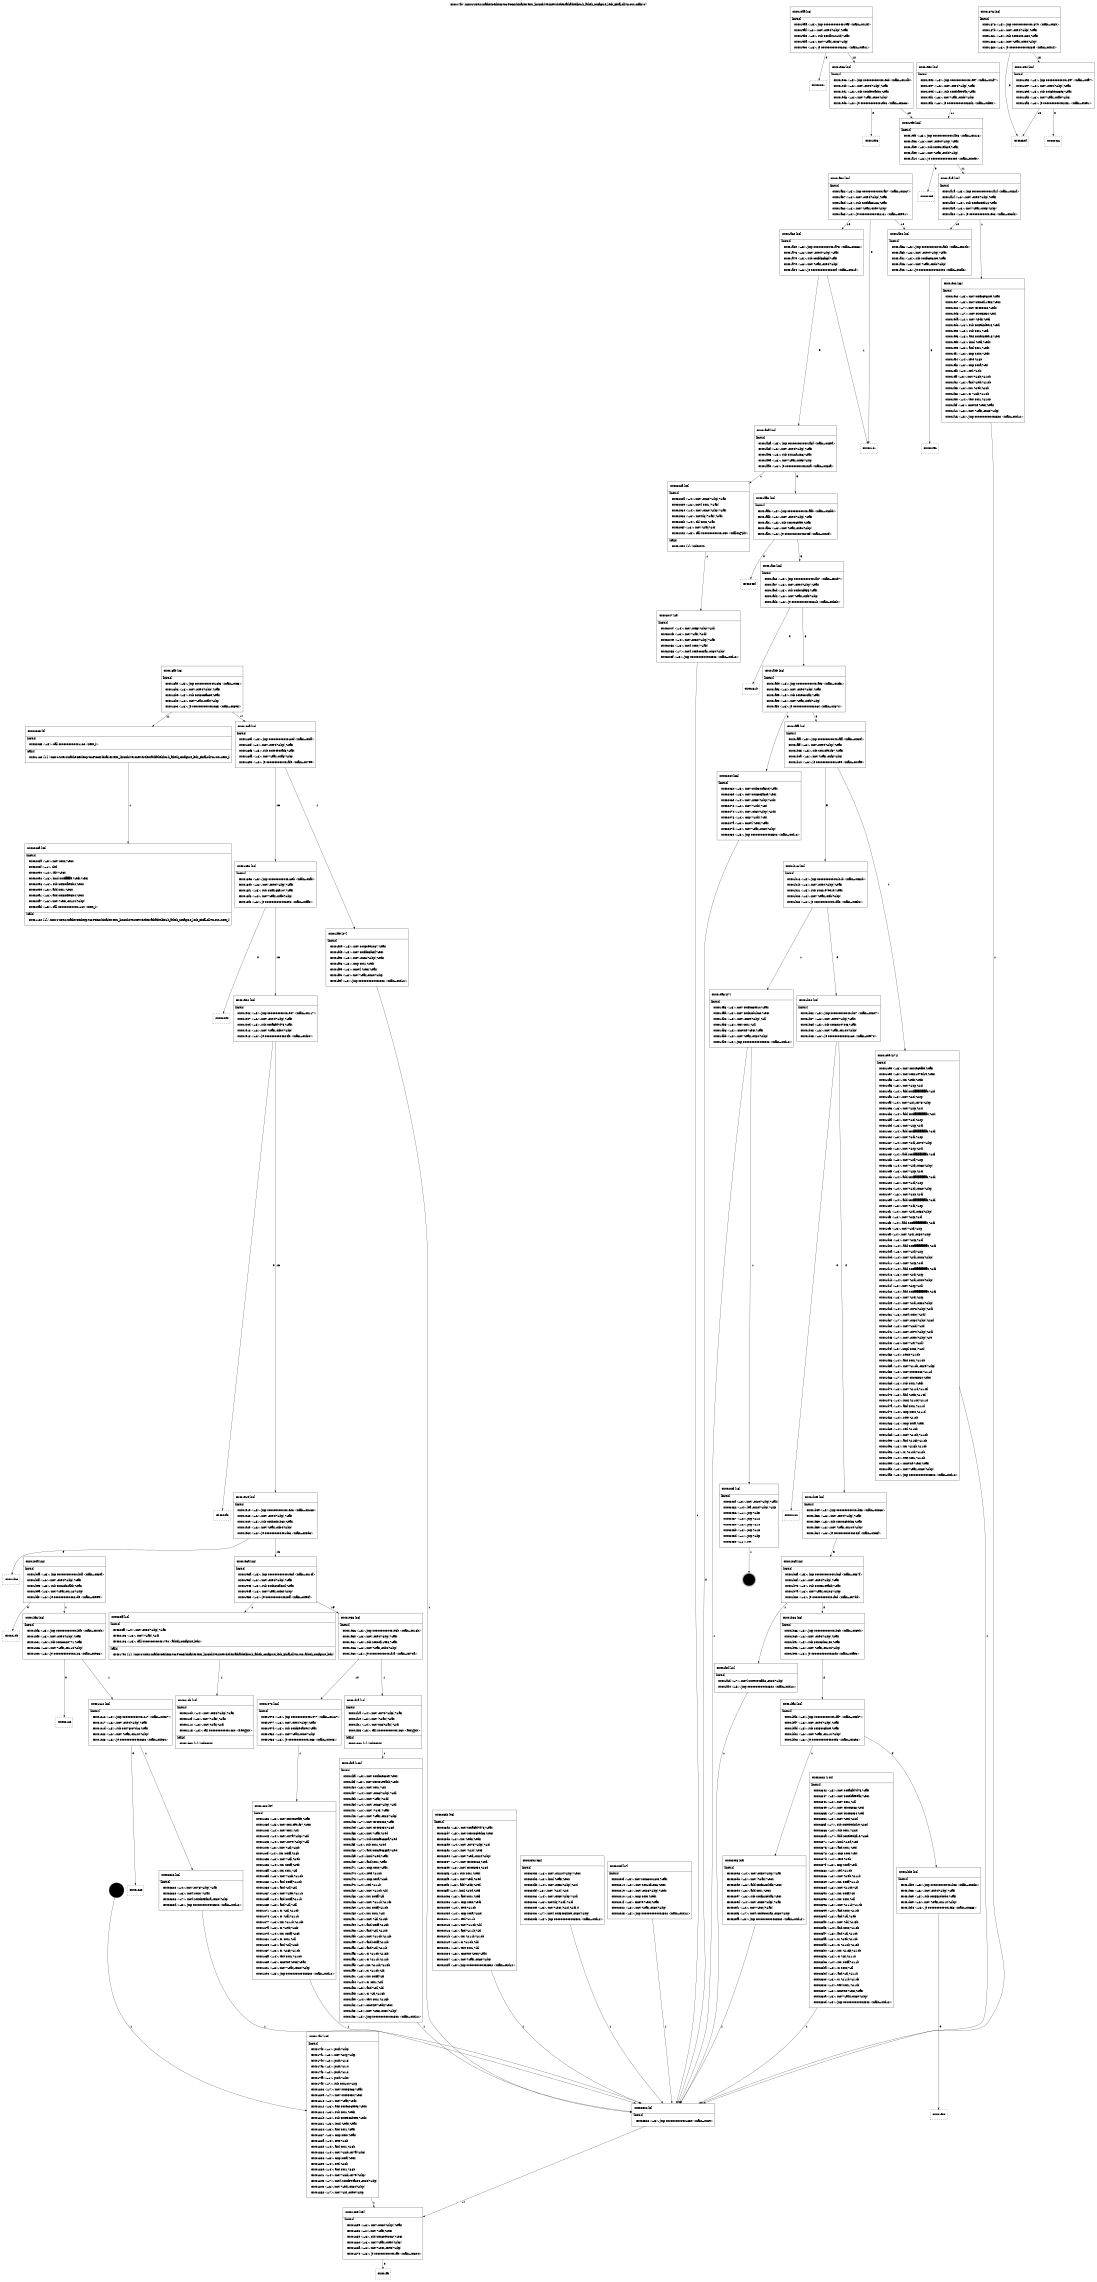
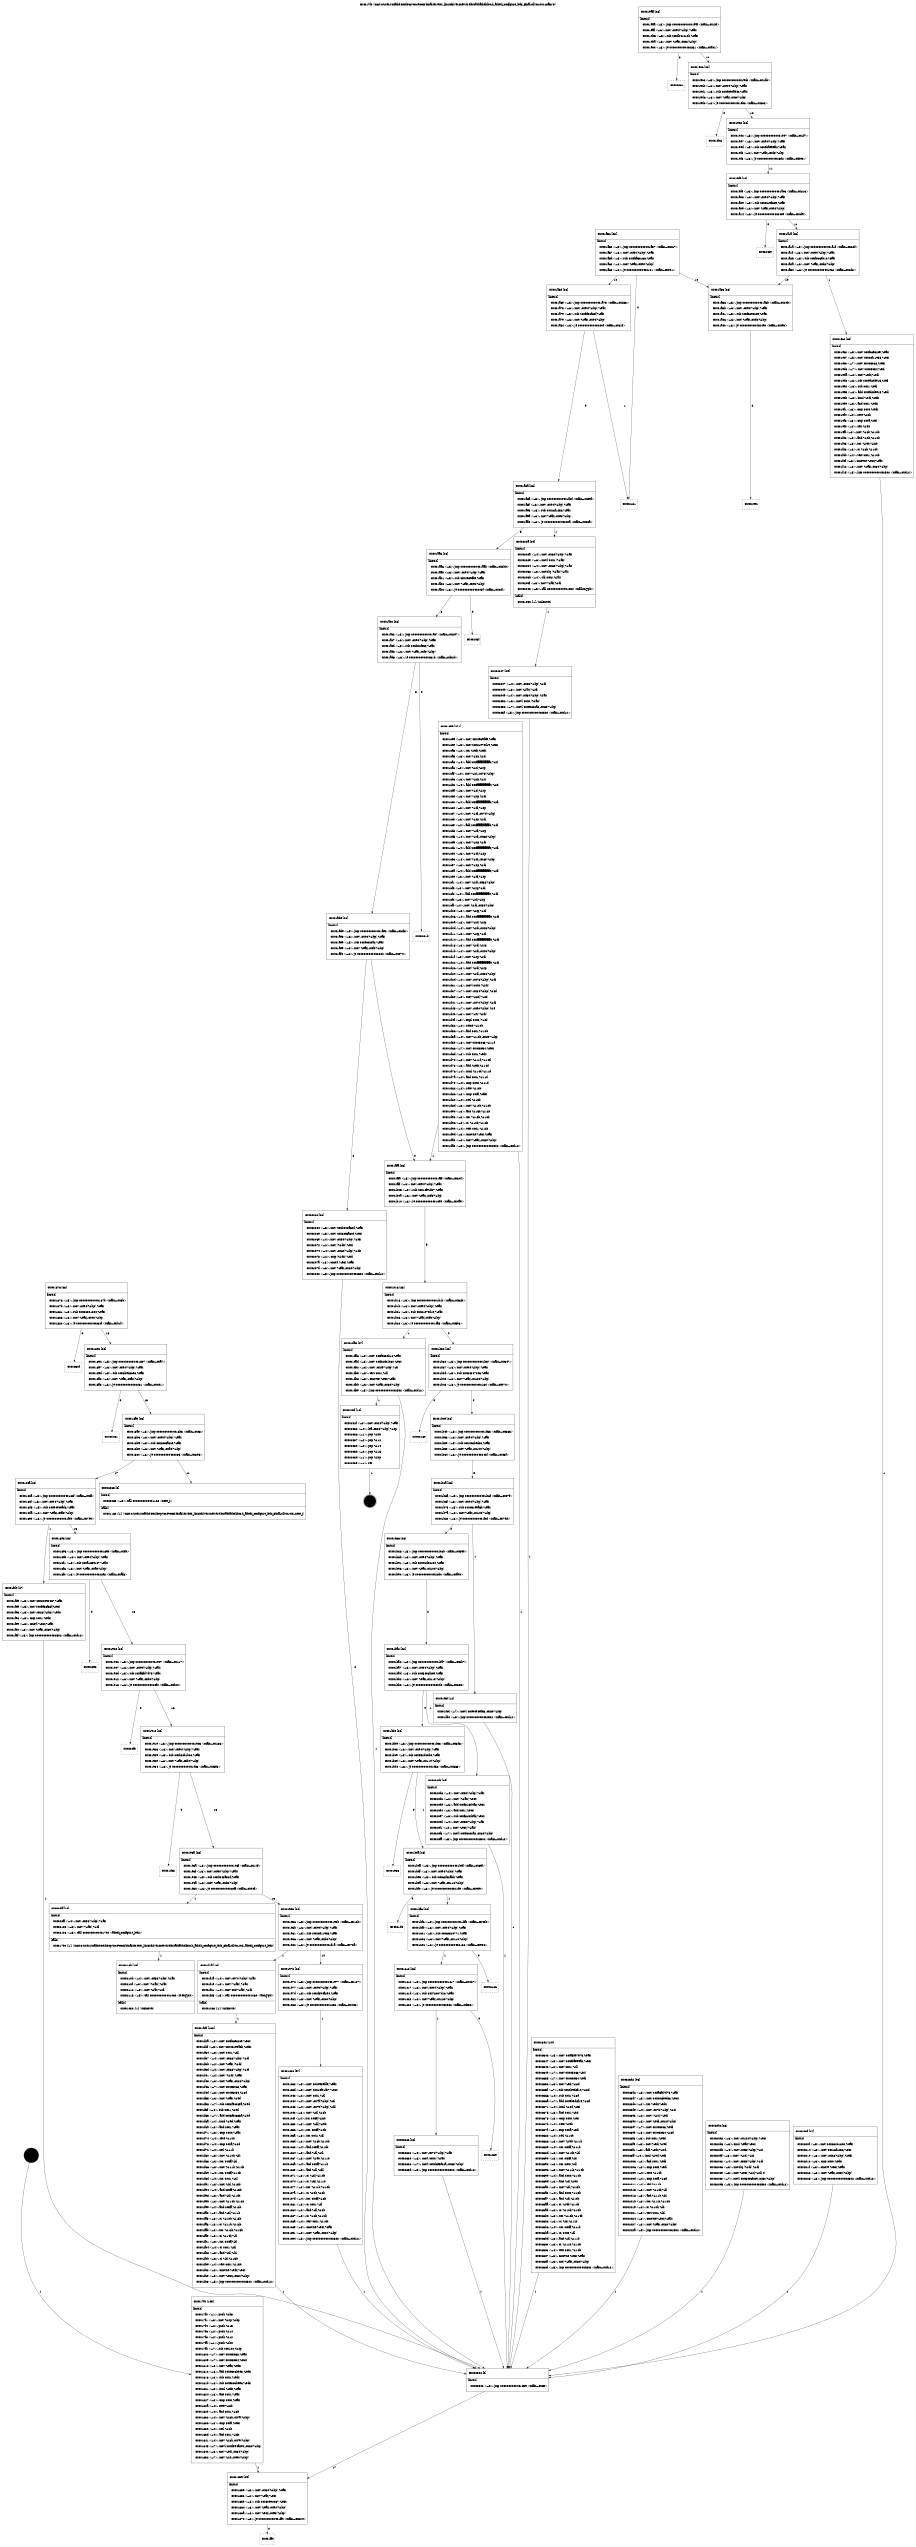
(906, 113) -> (749, 113)
(1032, 122) -> (144, 1401)
(128, 884) -> none
(883, 905) -> (434, 1142)
none -> (415, 1810)
